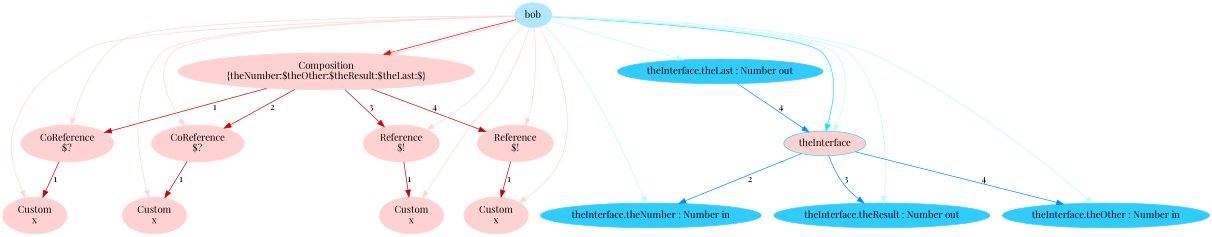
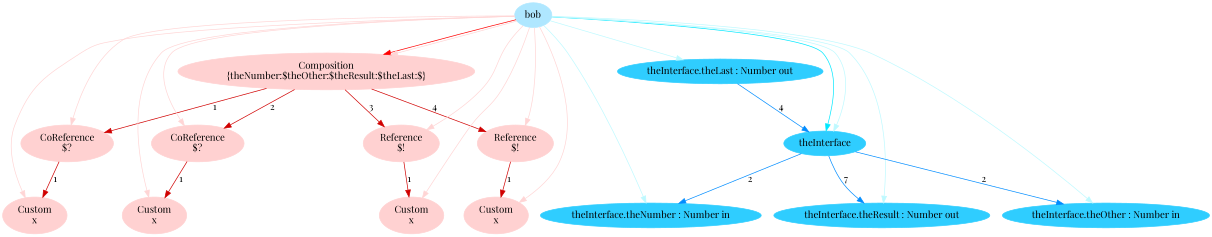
(825, 143) -> (825, 143)
(846, 179) -> (846, 179)
(984, 179) -> (984, 179)
